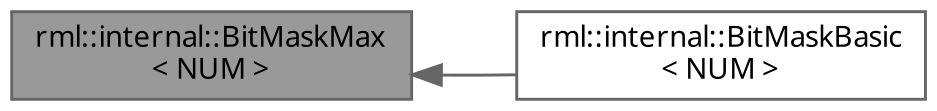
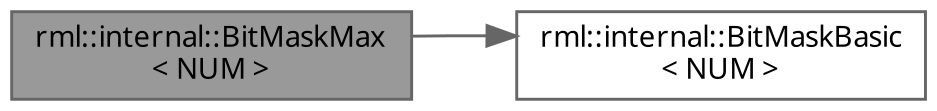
(479, 75) -> (449, 36)
